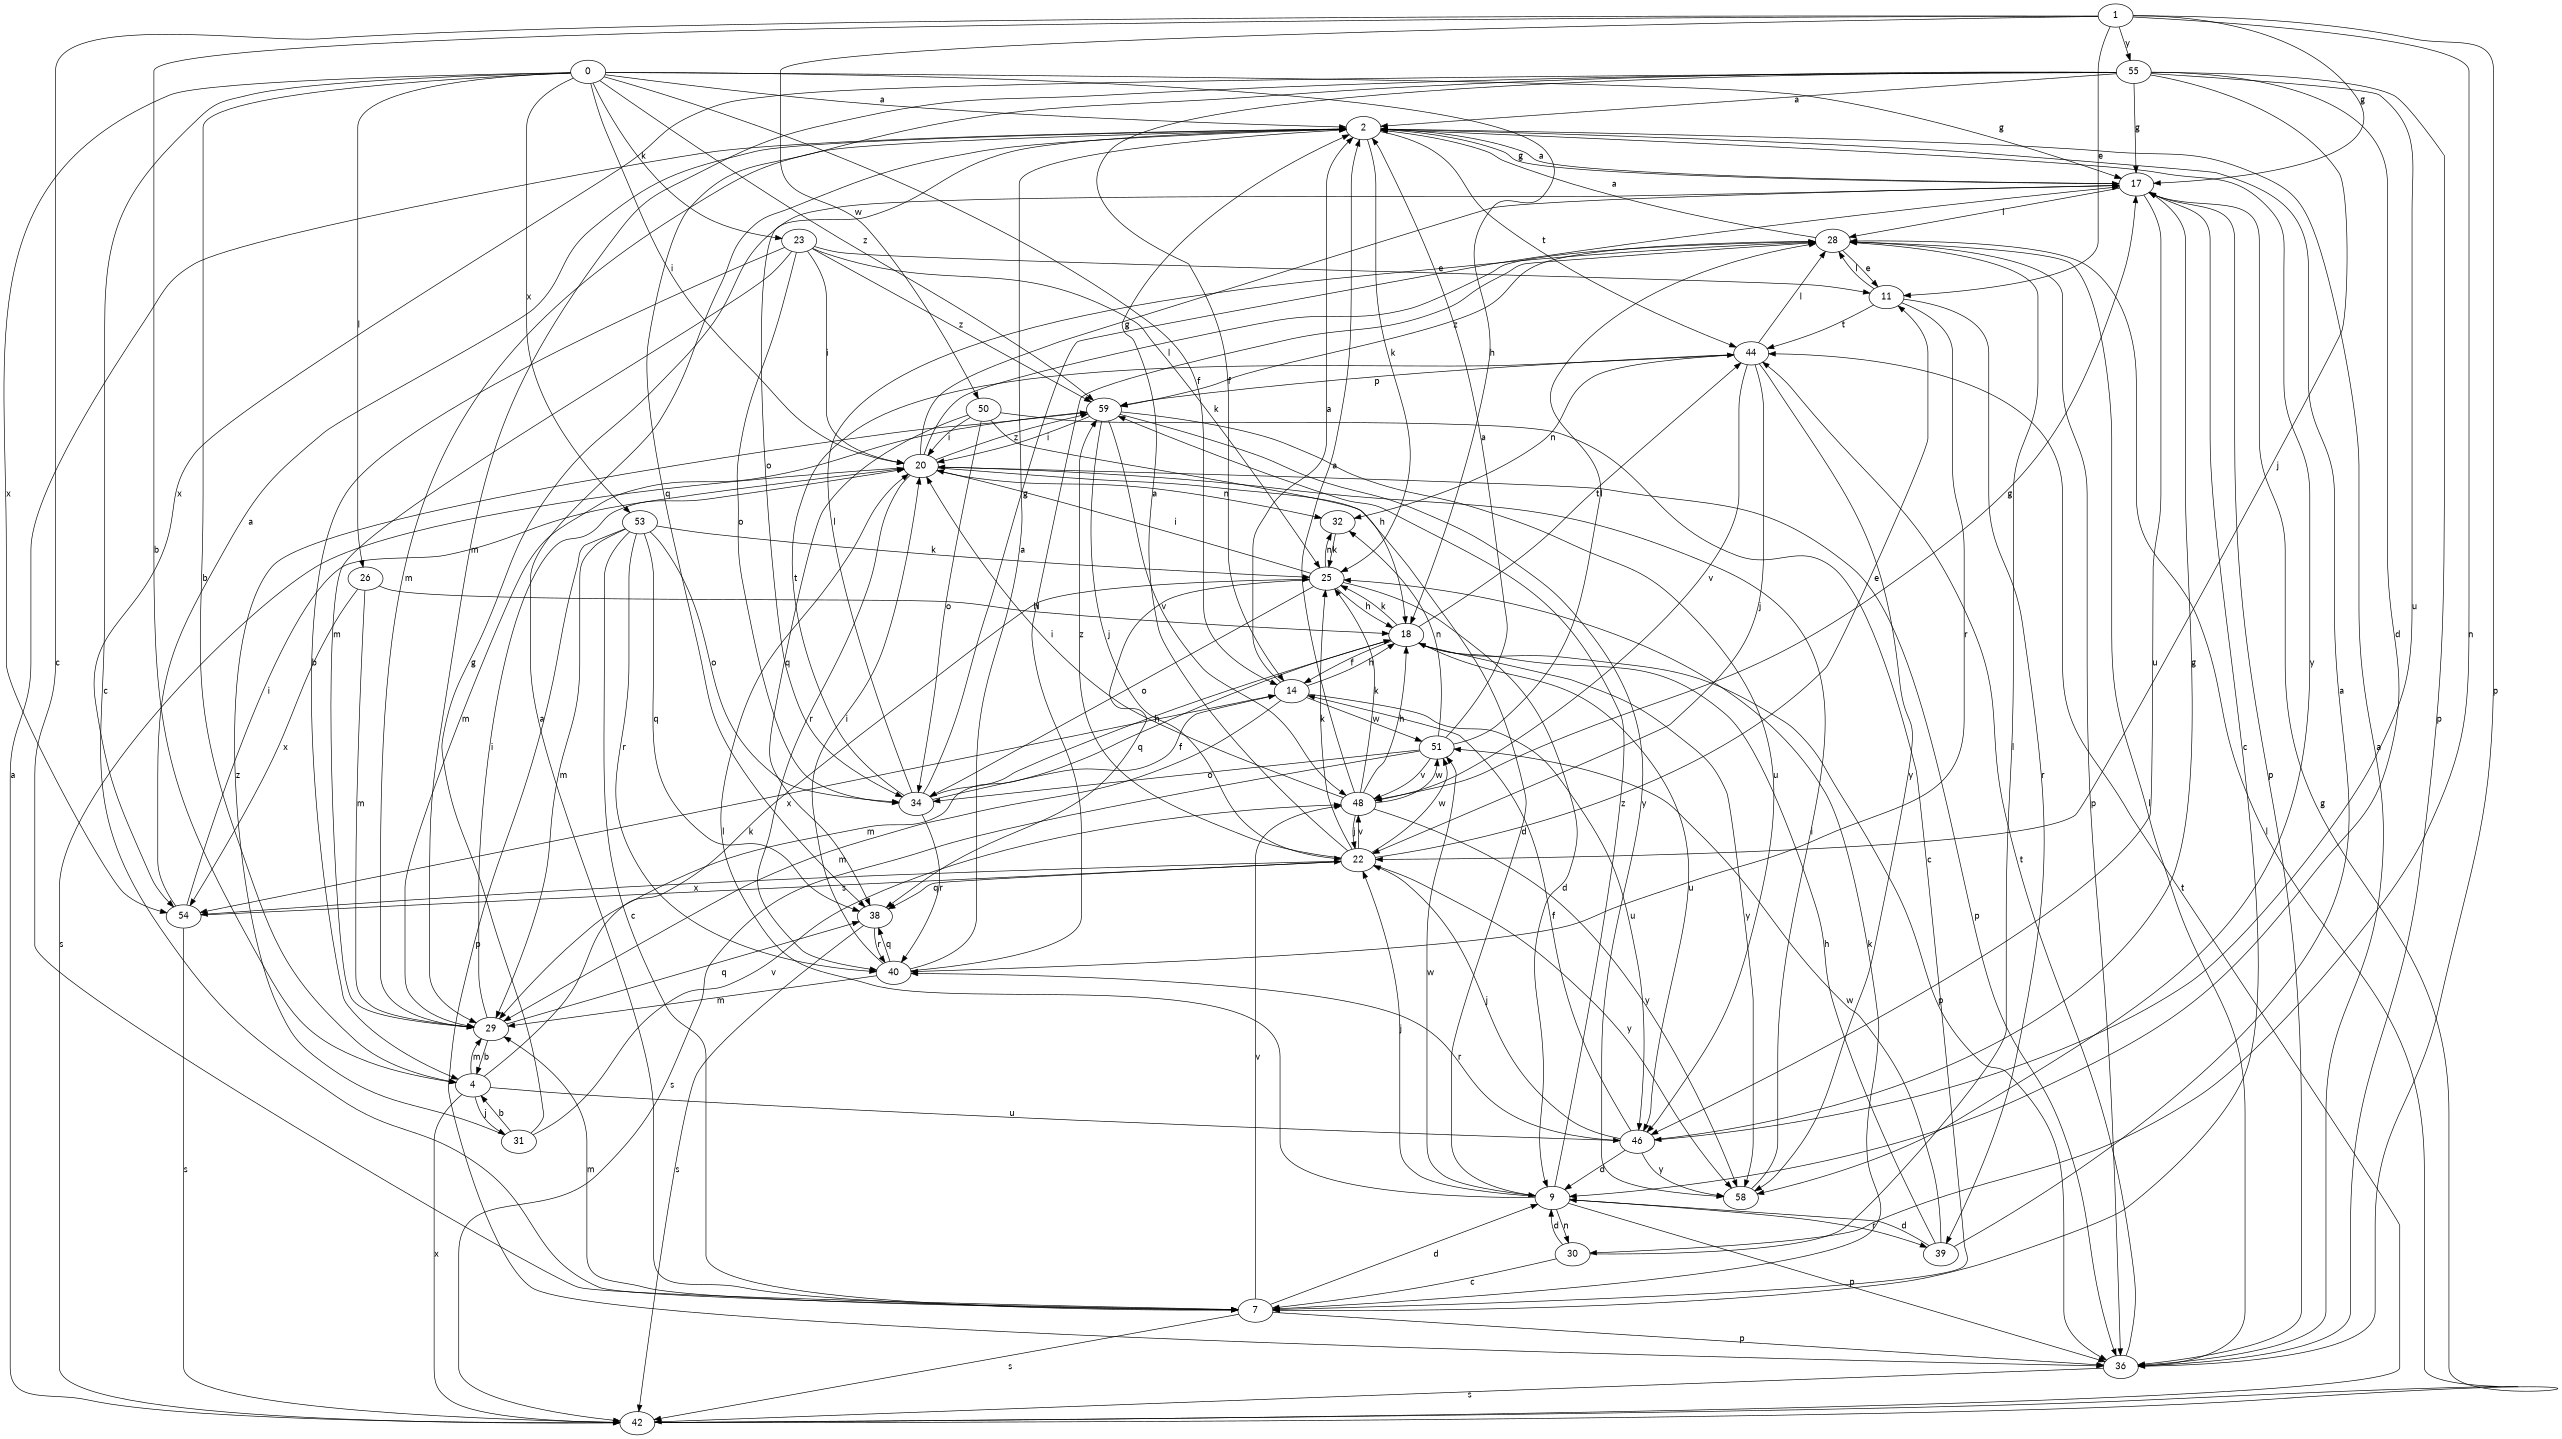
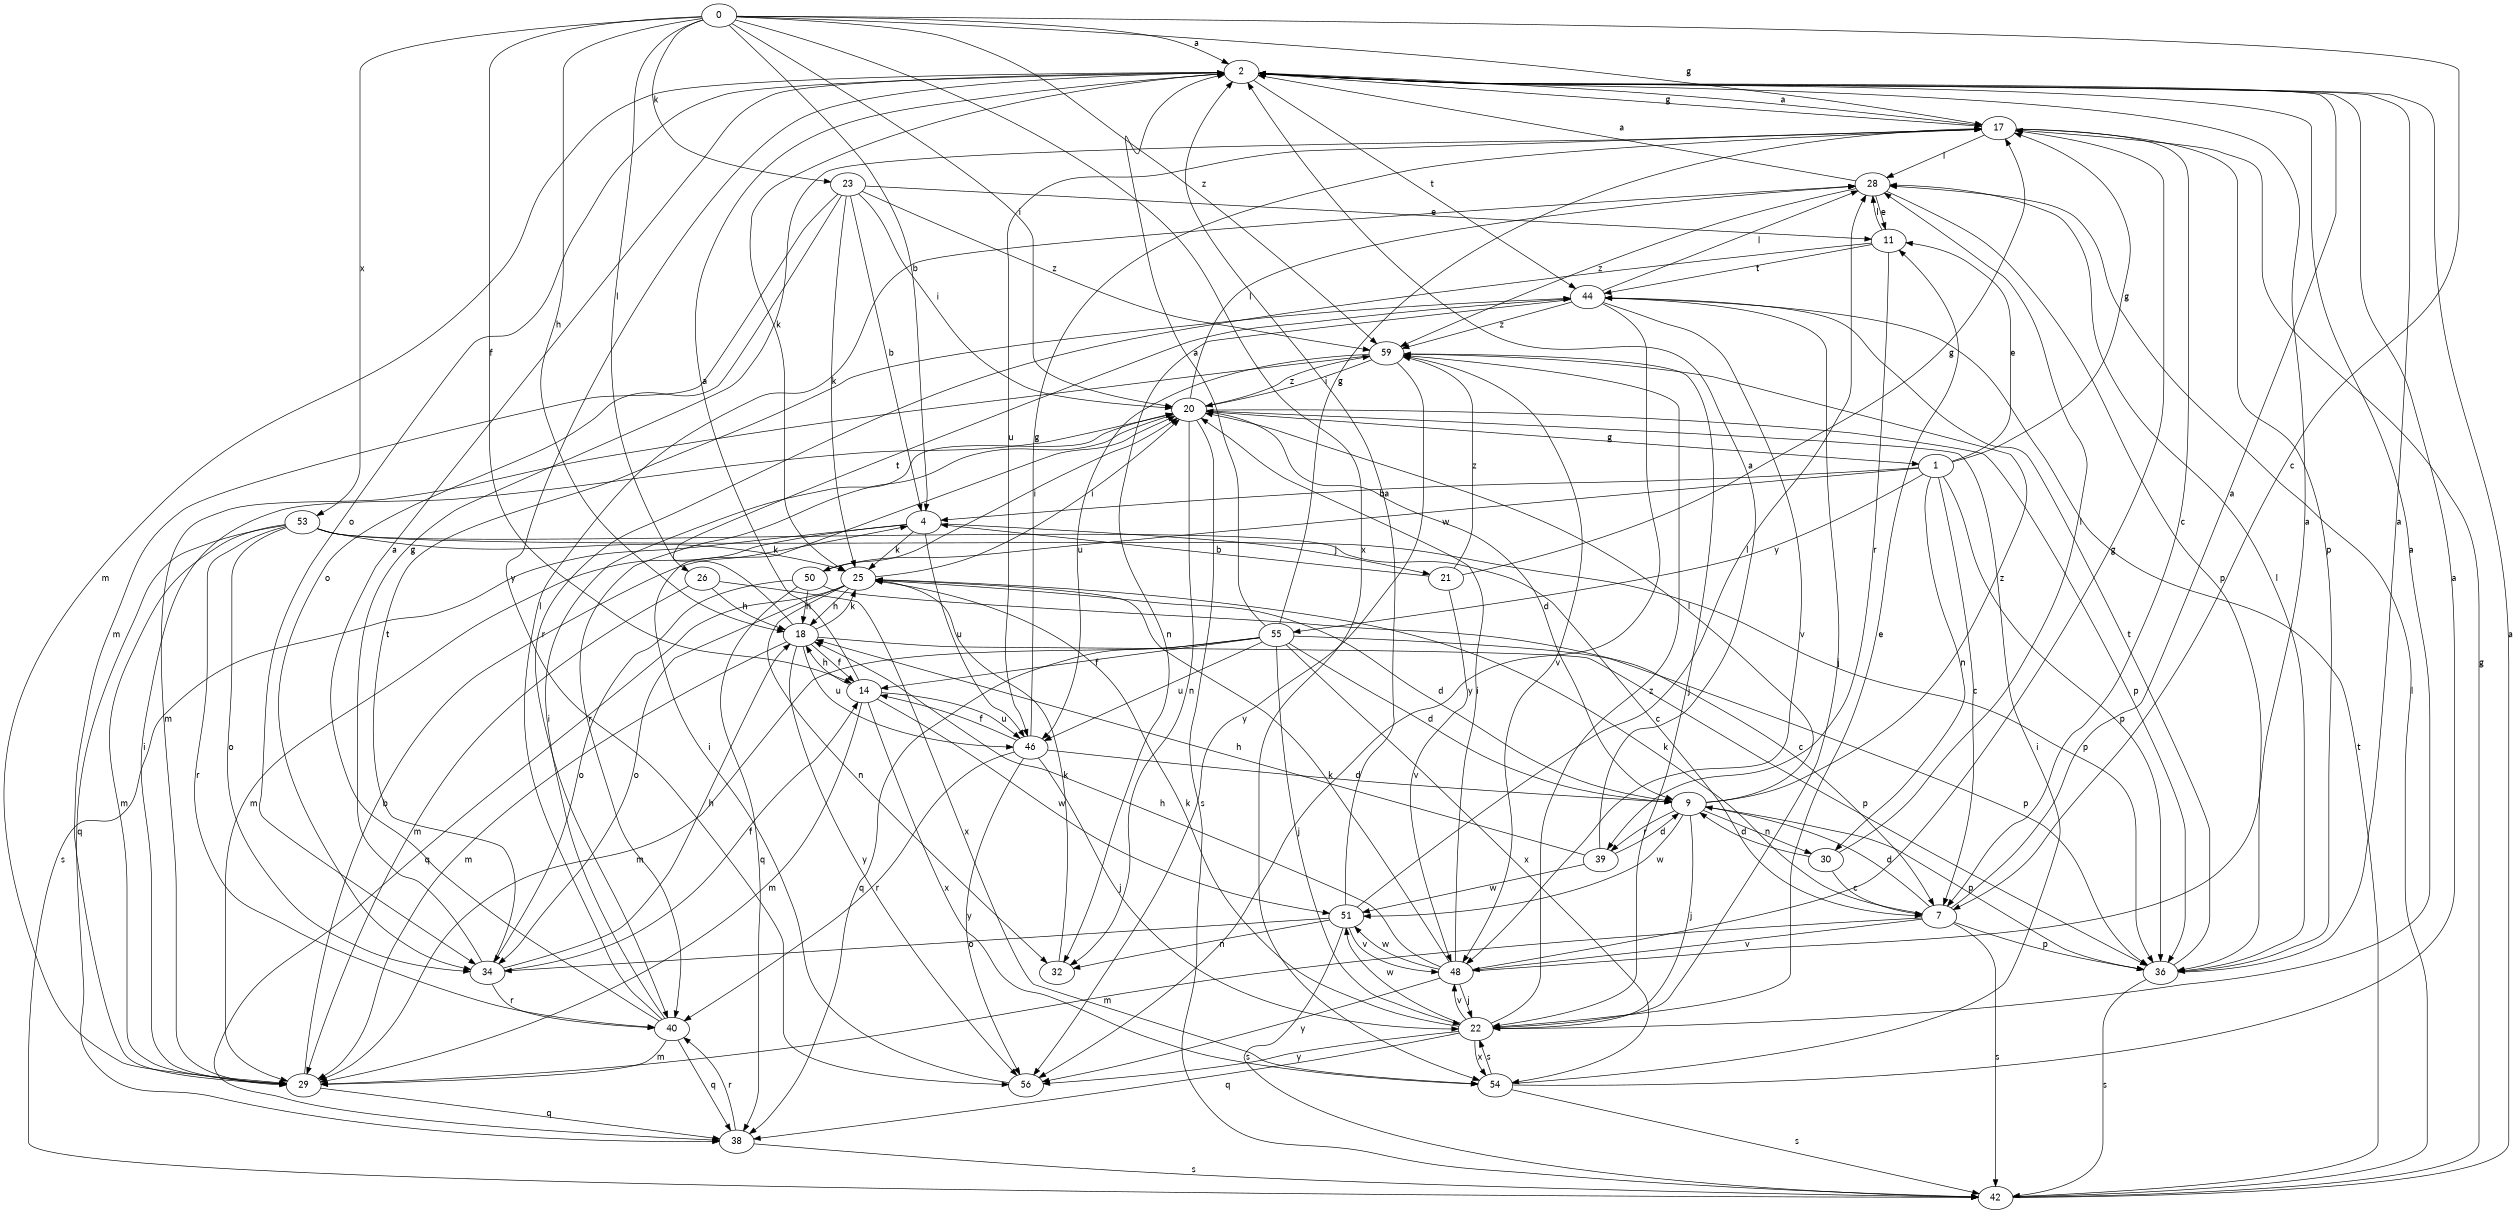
(1479, 212) -> (1559, 438)
(1122, 308) -> none
(1377, 382) -> (1502, 325)
(519, 1142) -> (1446, 579)
(1741, 1198) -> (1026, 1085)
(436, 1254) -> (63, 860)
